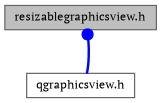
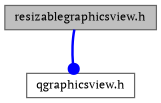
(89, 56) -> (73, 47)
